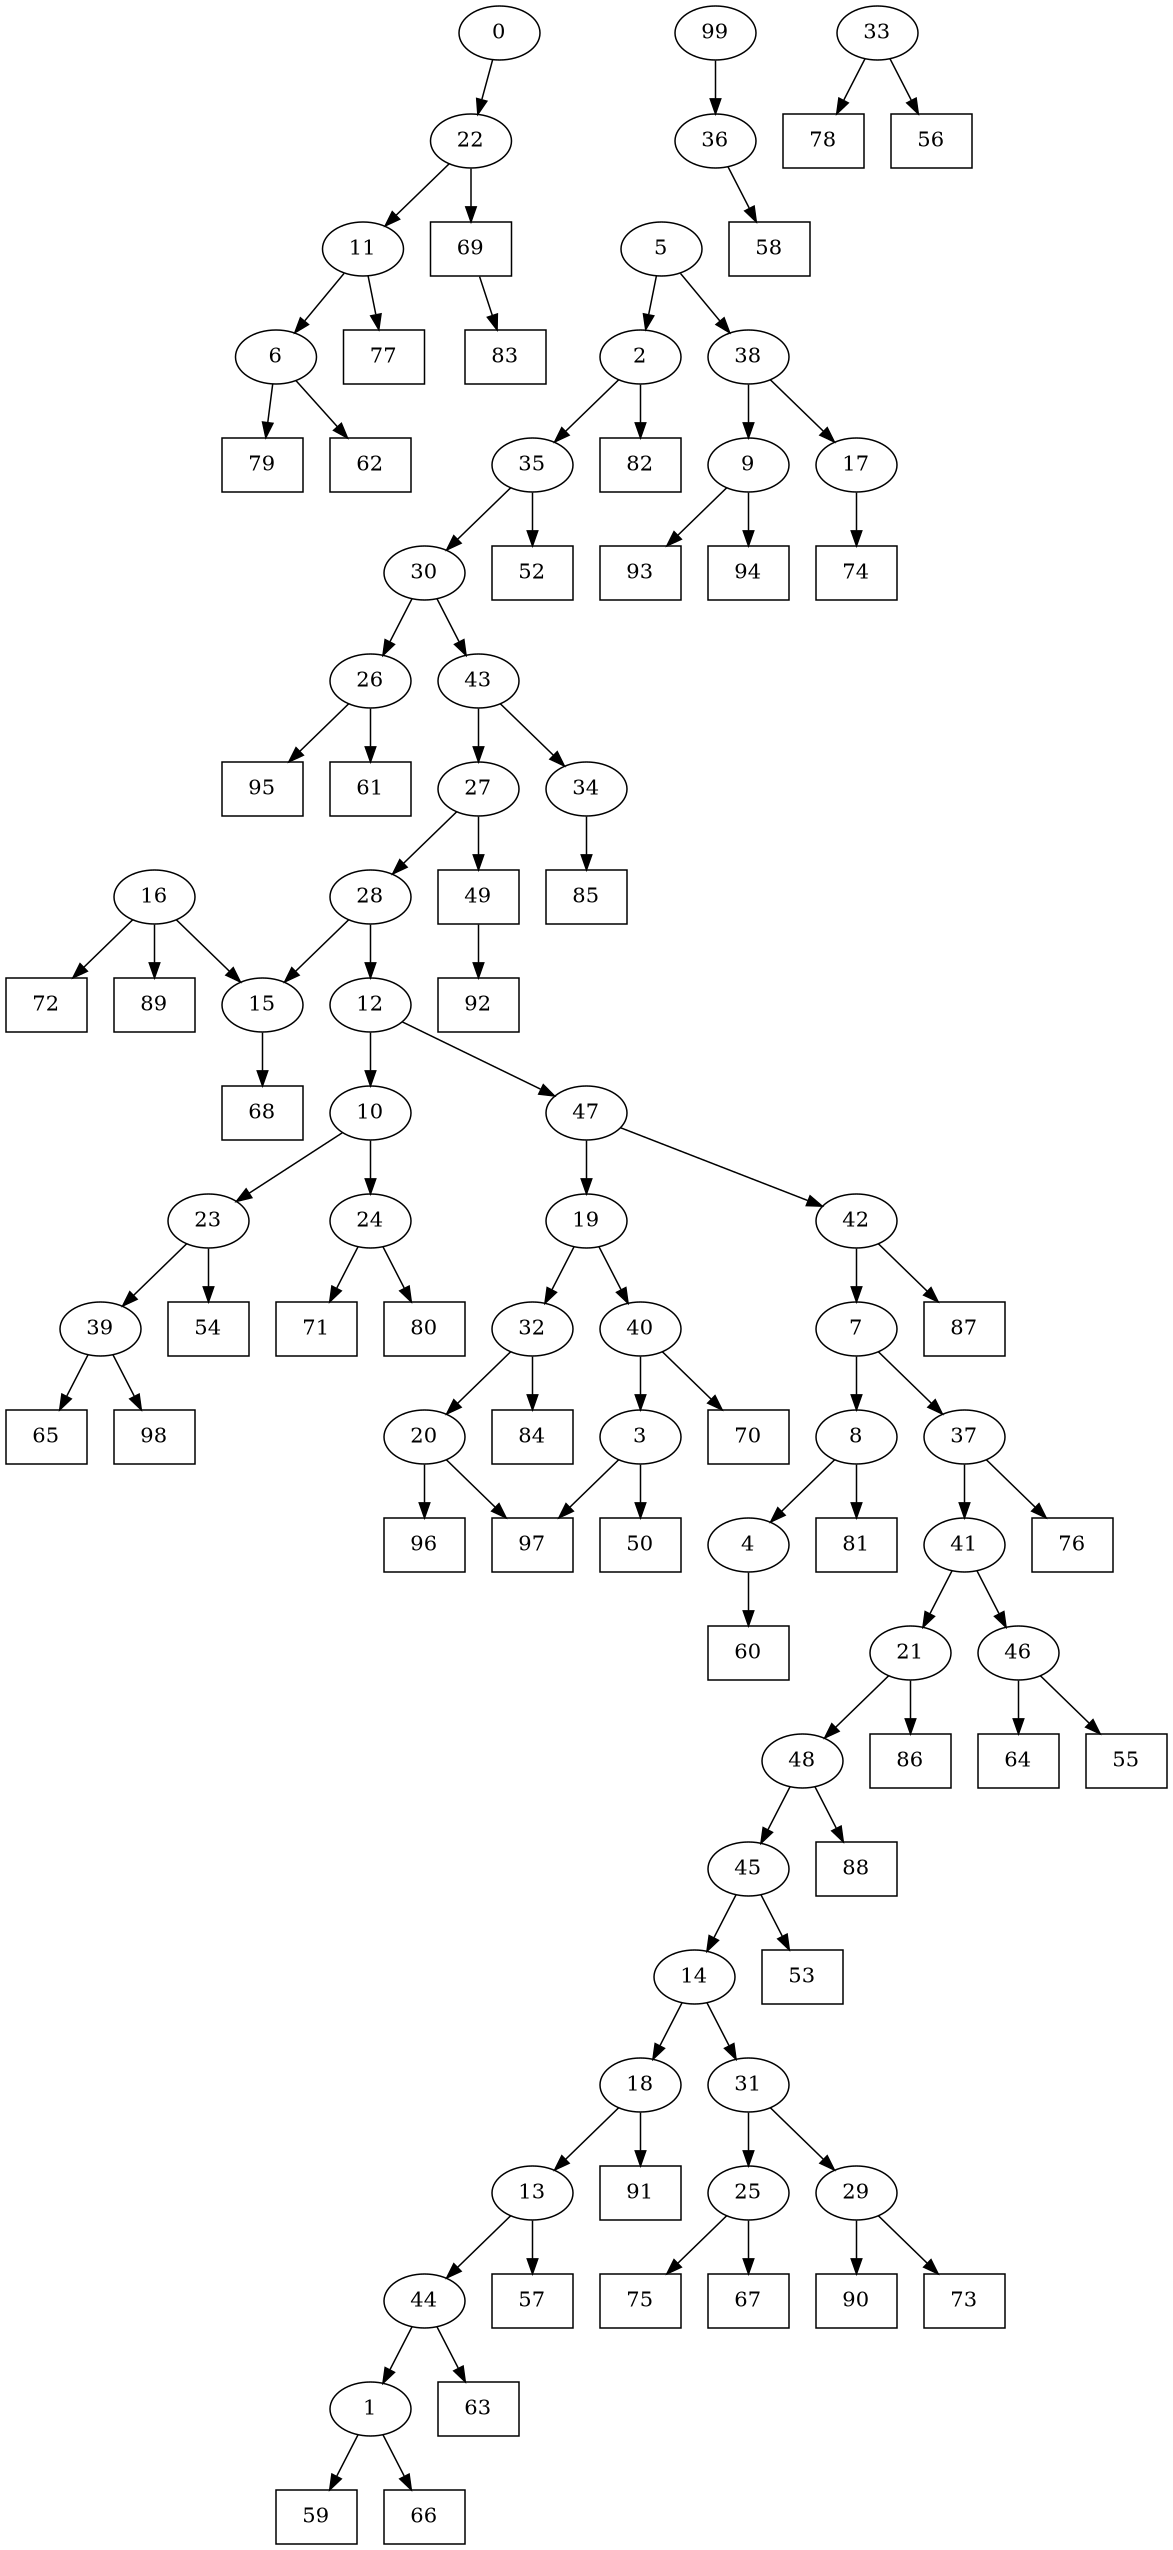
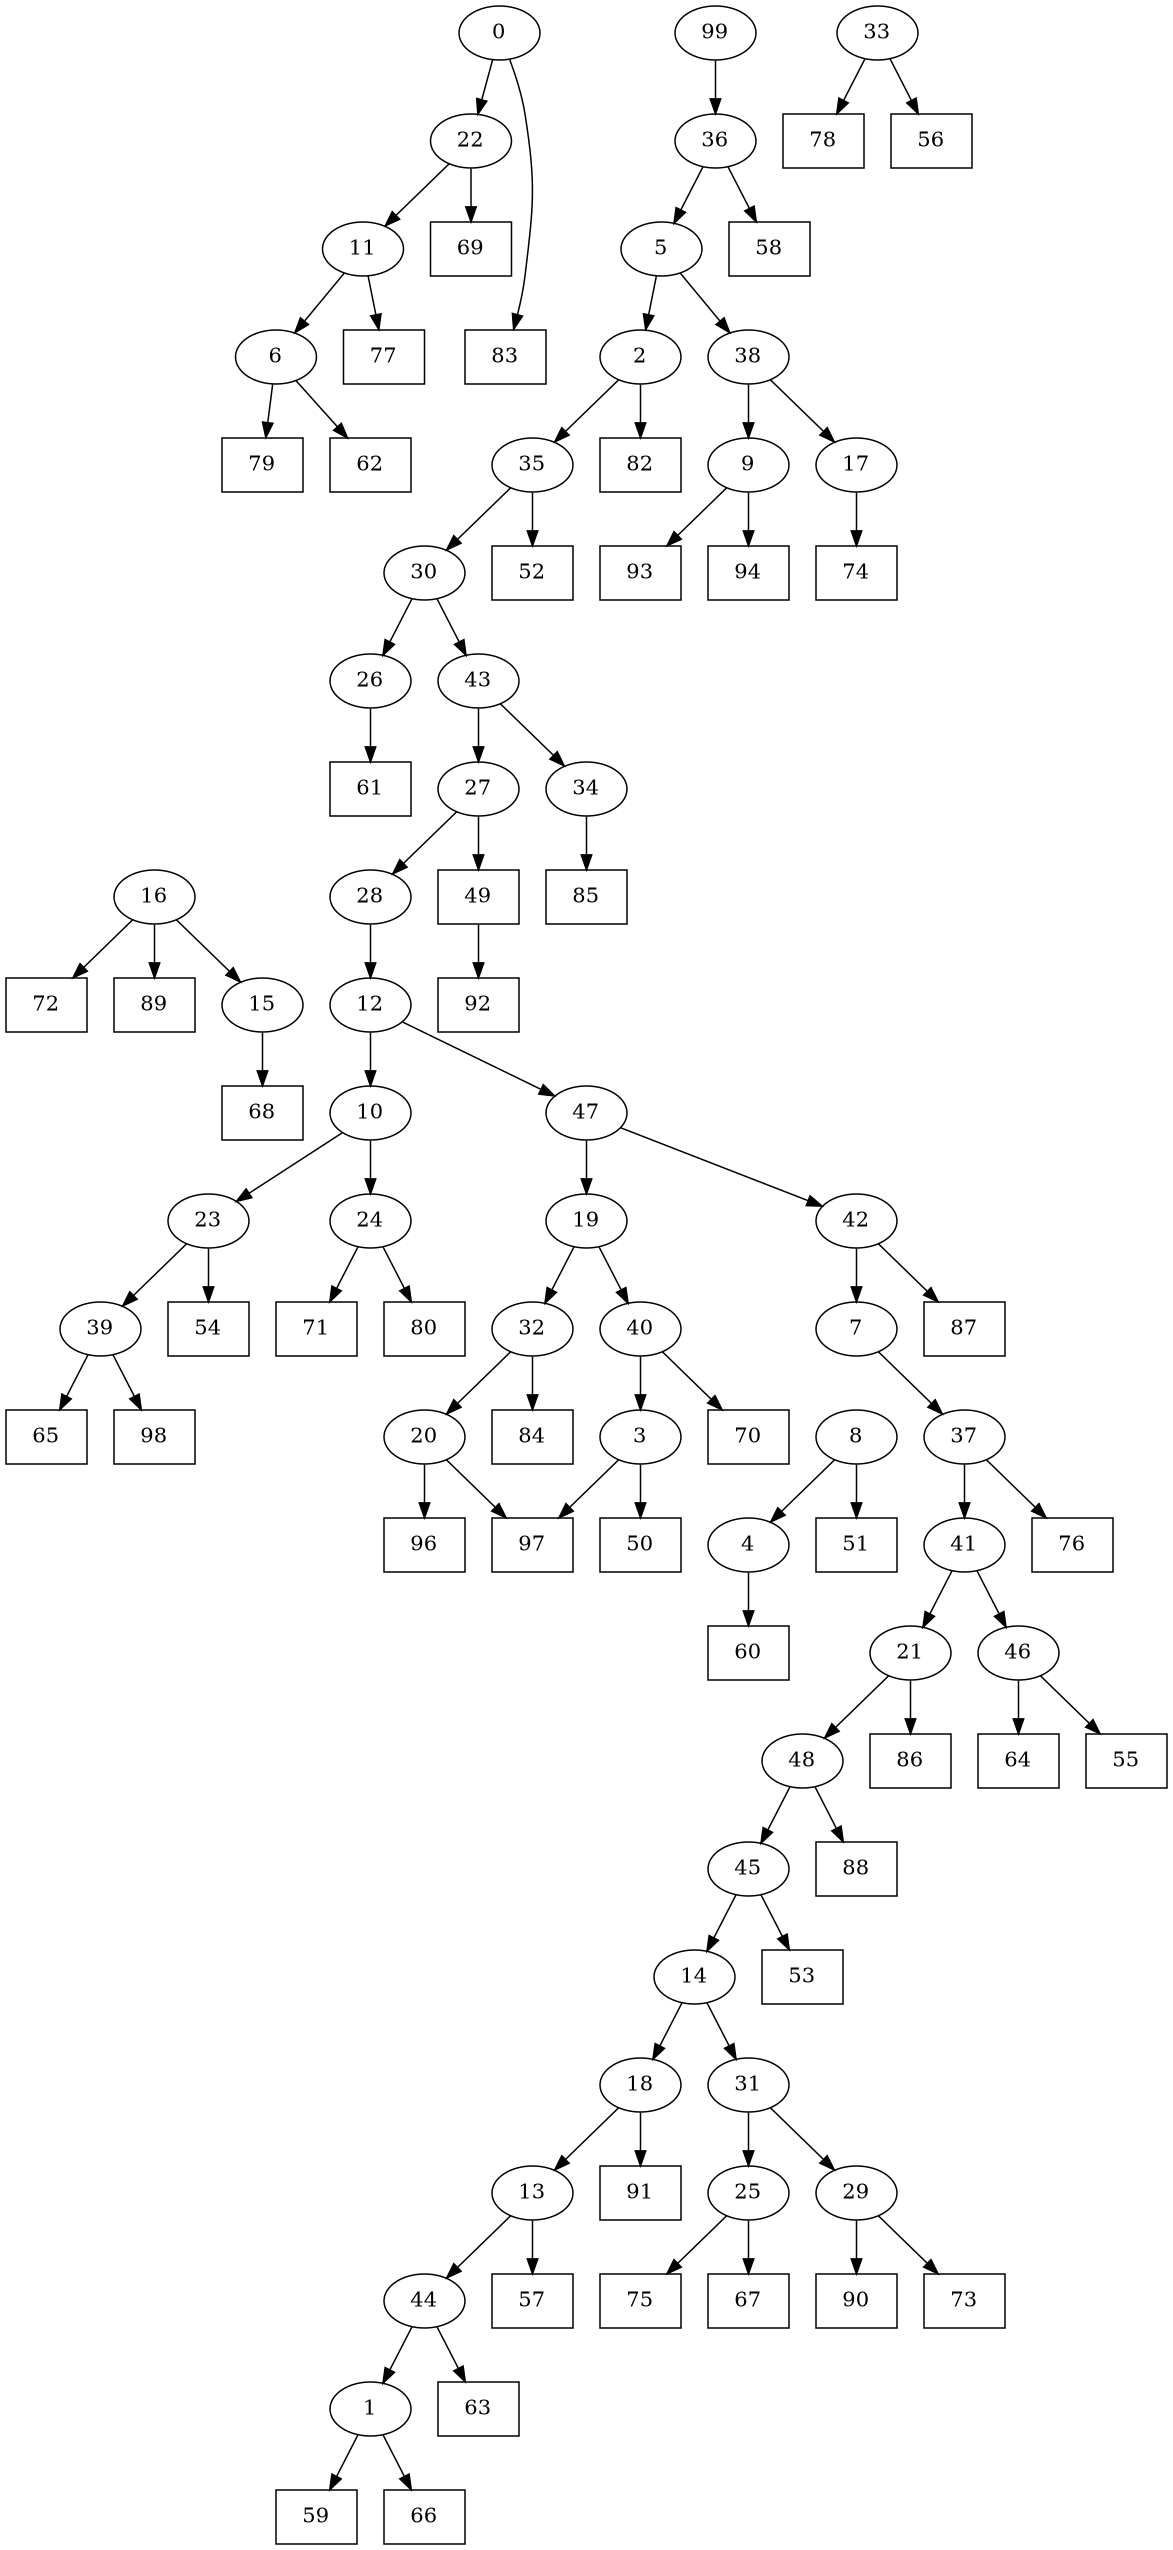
none -> (692, 188)
(486, 296) -> (532, 186)
(262, 789) -> none
(322, 946) -> none
(856, 1376) -> none
(856, 1545) -> (856, 1545)
